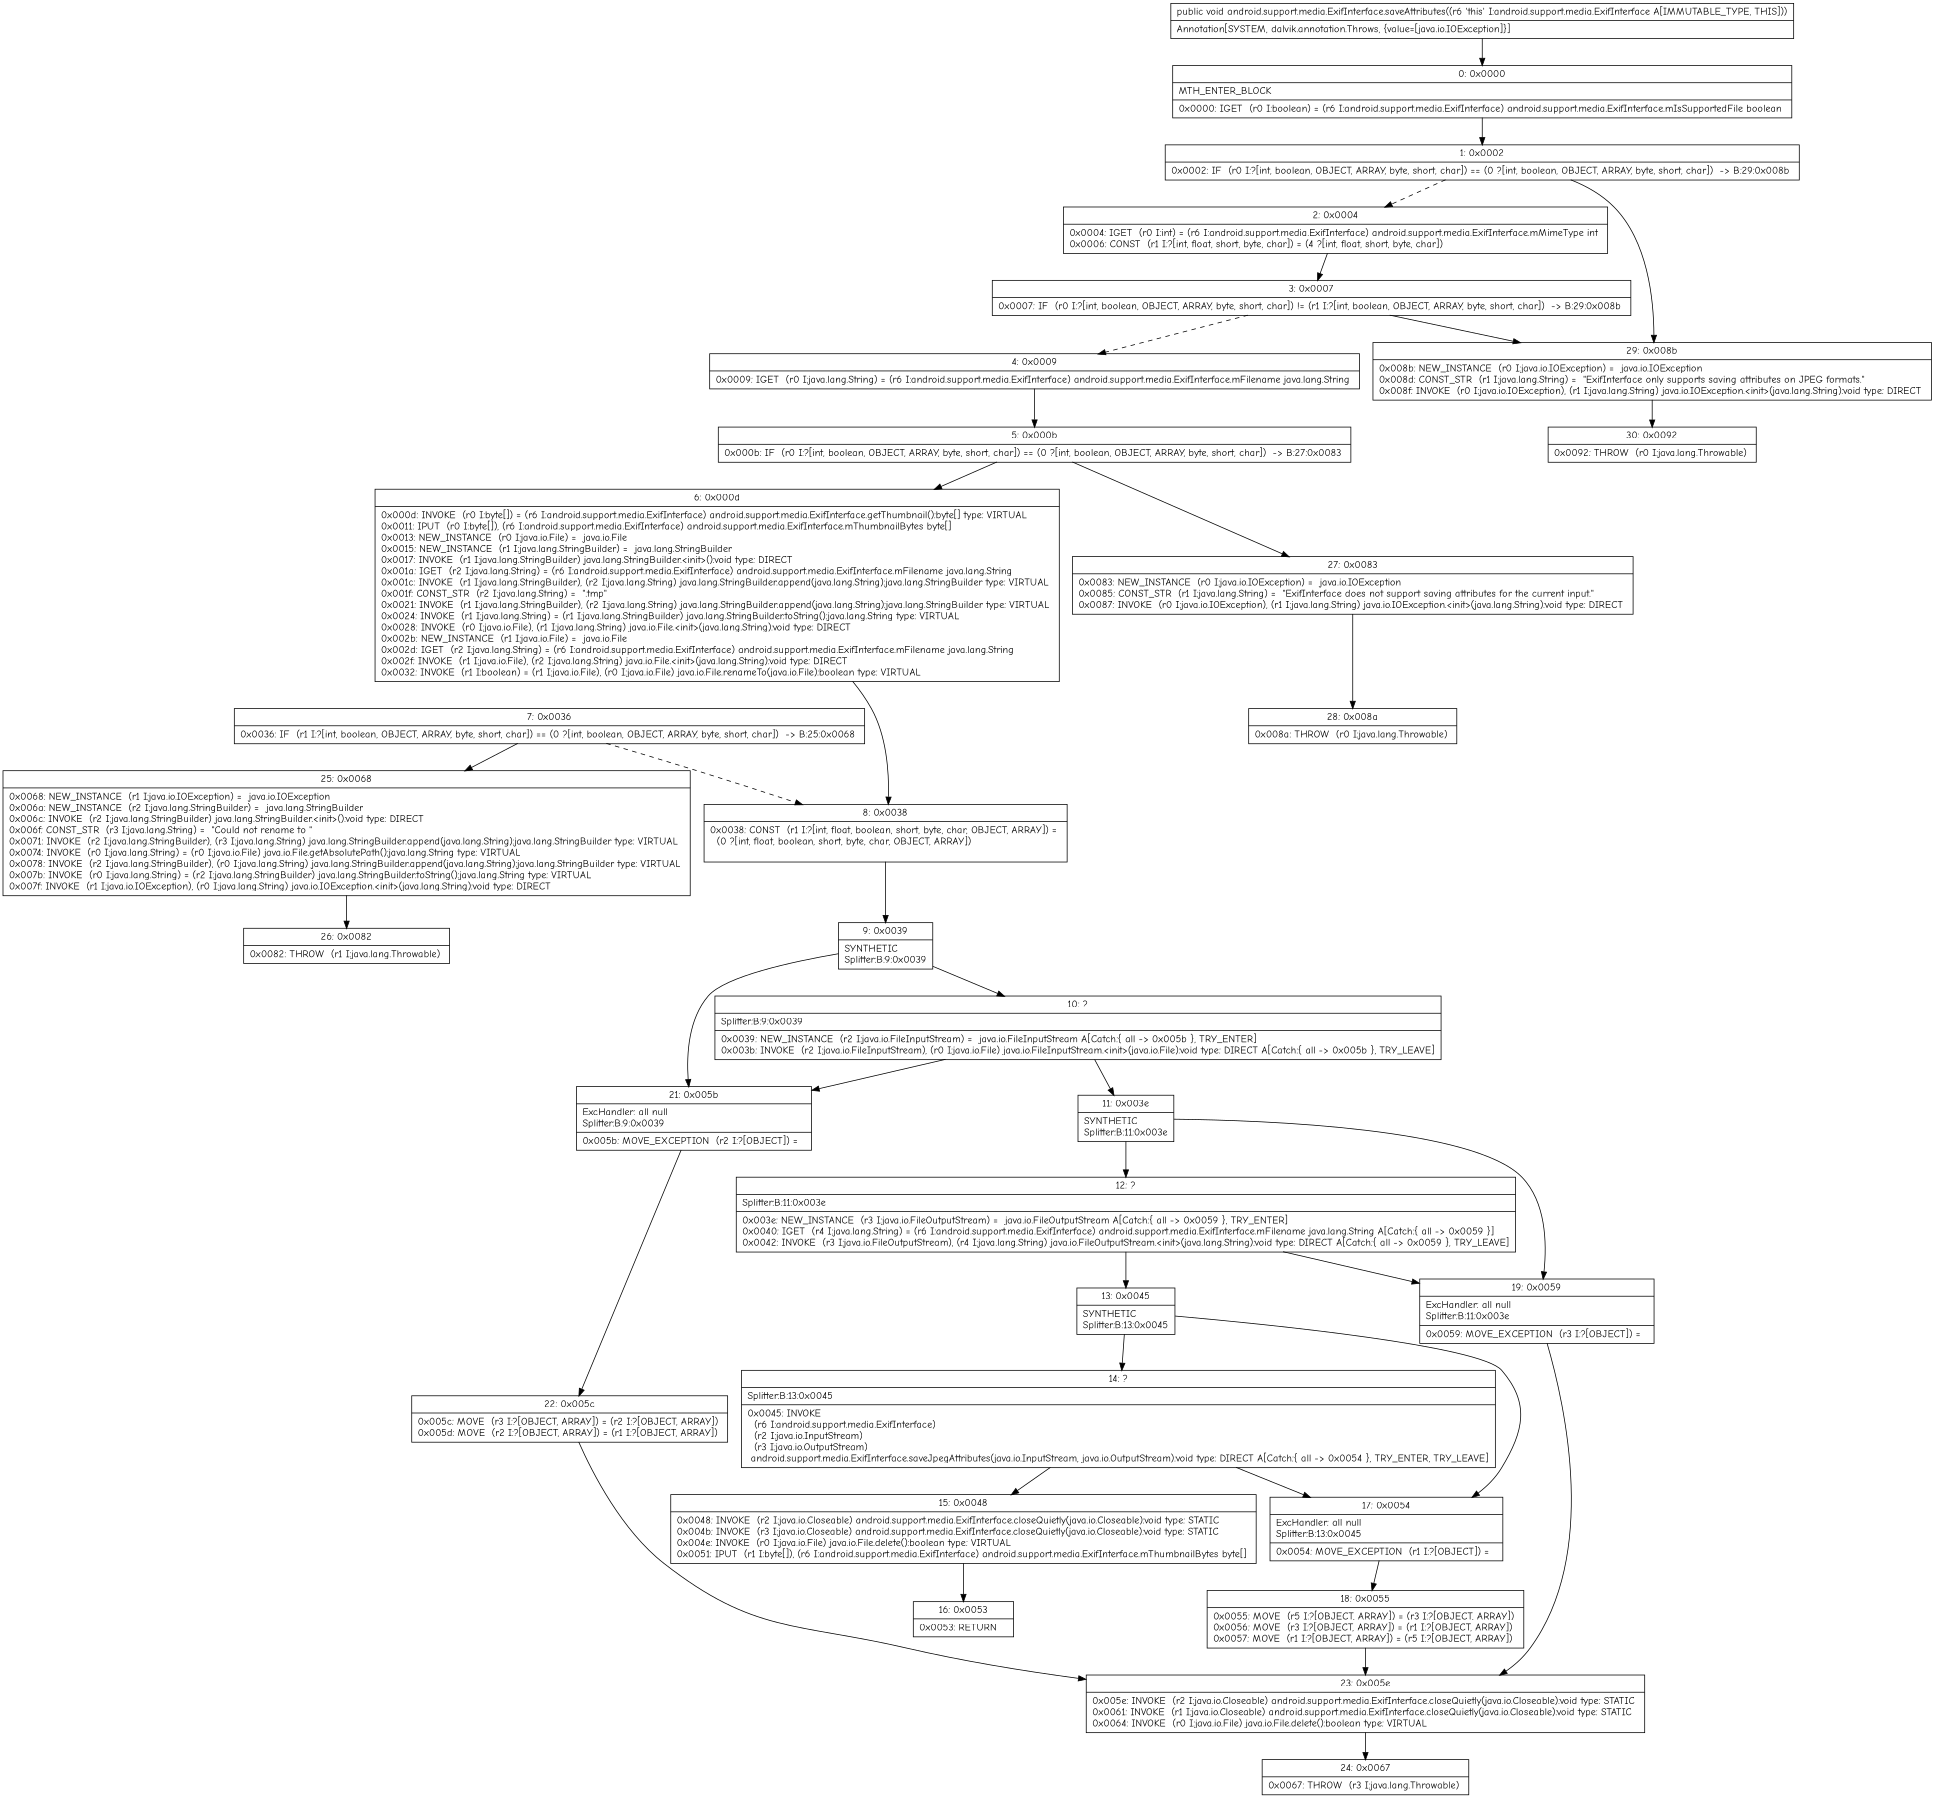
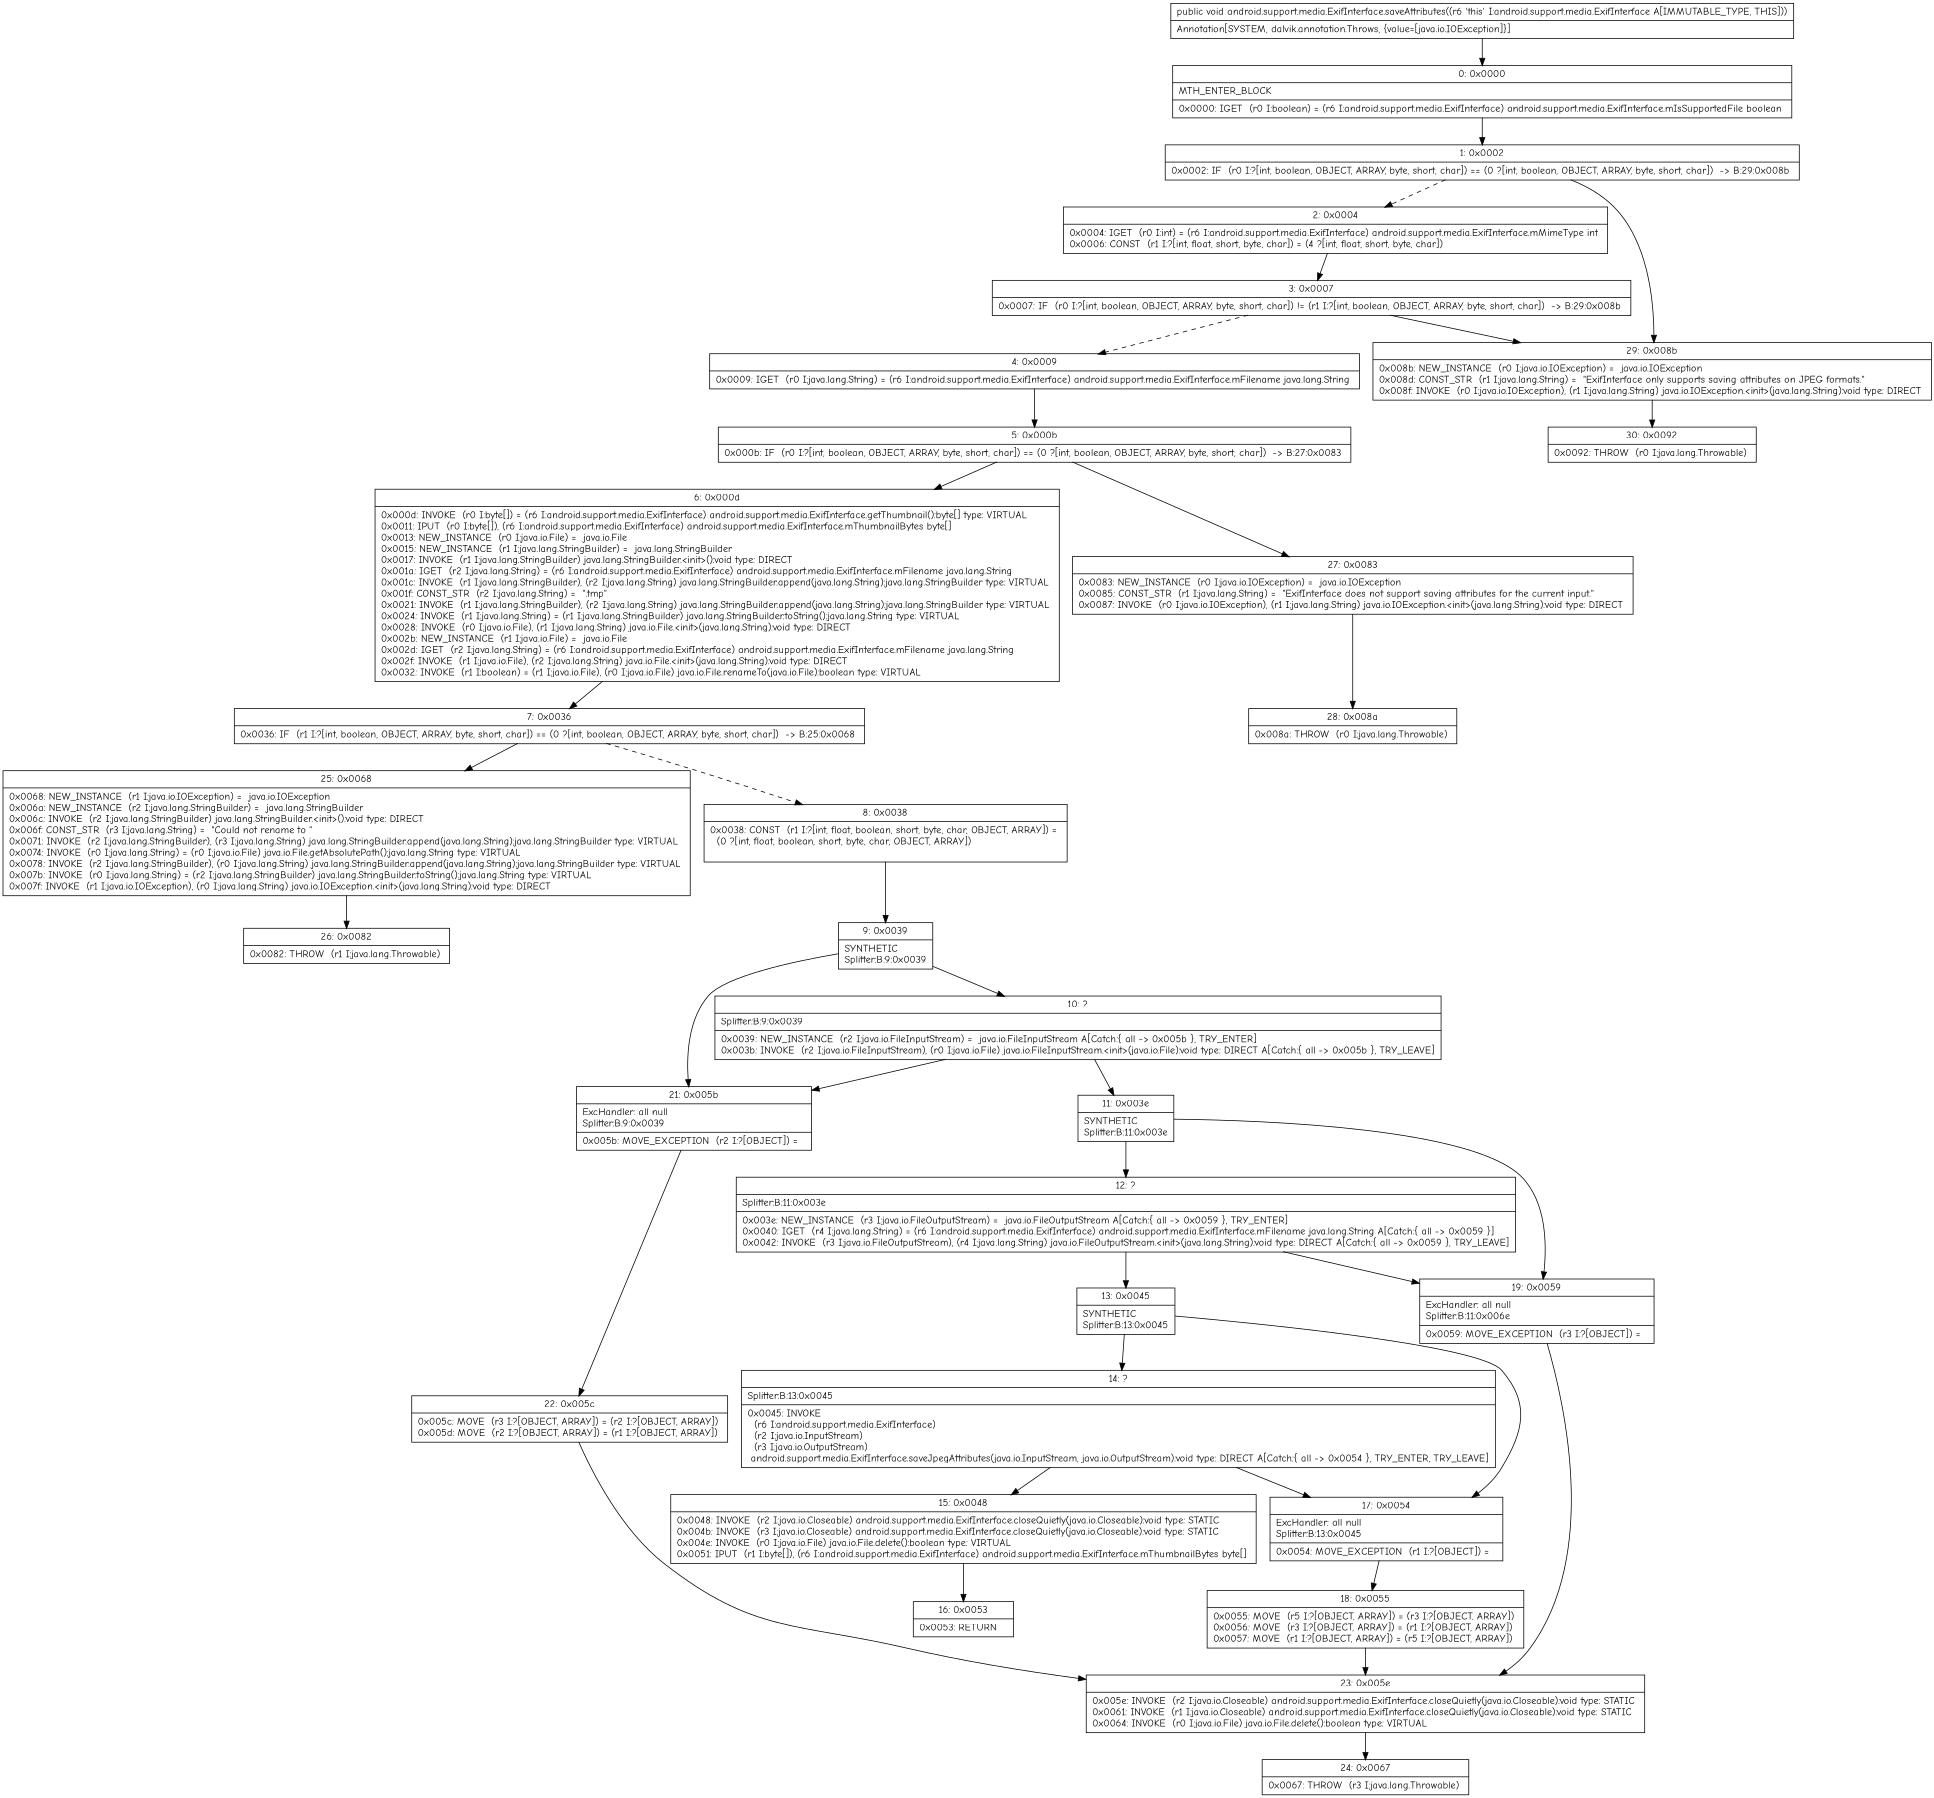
(882, 735) -> (589, 693)
(1468, 1316) -> (1468, 1316)
